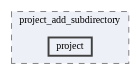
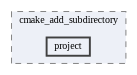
(70, 21) -> (69, 21)
